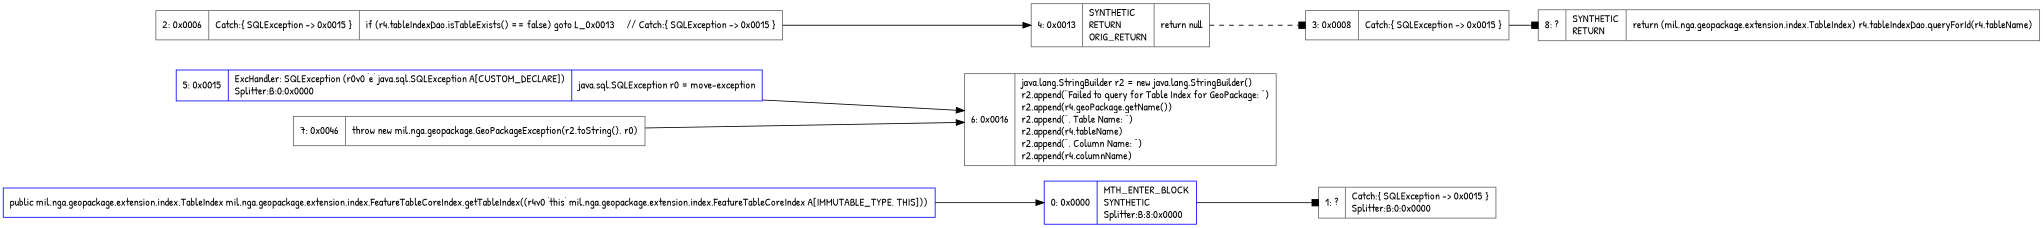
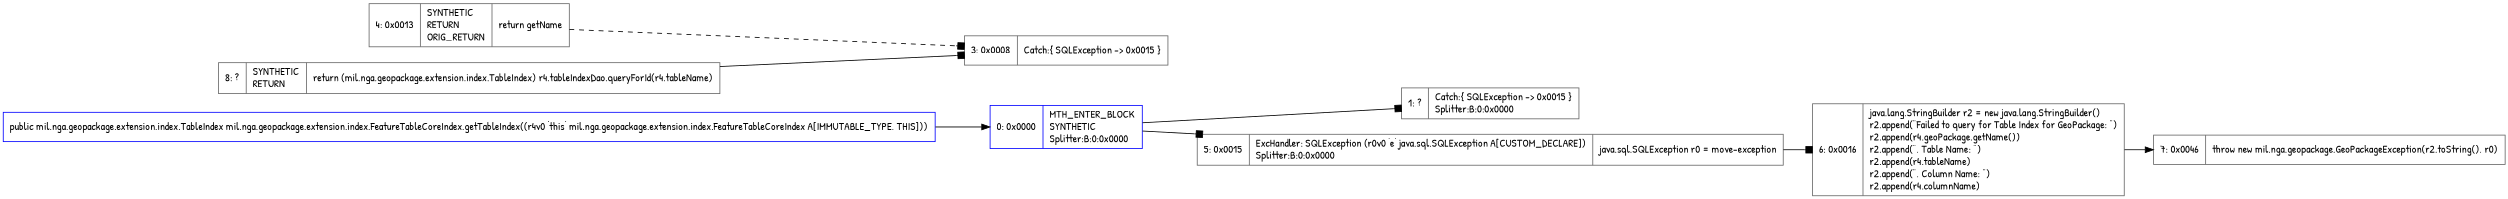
(469, 25) -> none
(1182, 25) -> (531, 25)
(1519, 25) -> (838, 61)
(469, 85) -> (1490, 150)
(859, 105) -> (1794, 150)
(801, 125) -> (2135, 150)
none -> (1168, 132)
(1143, 214) -> (1089, 139)
